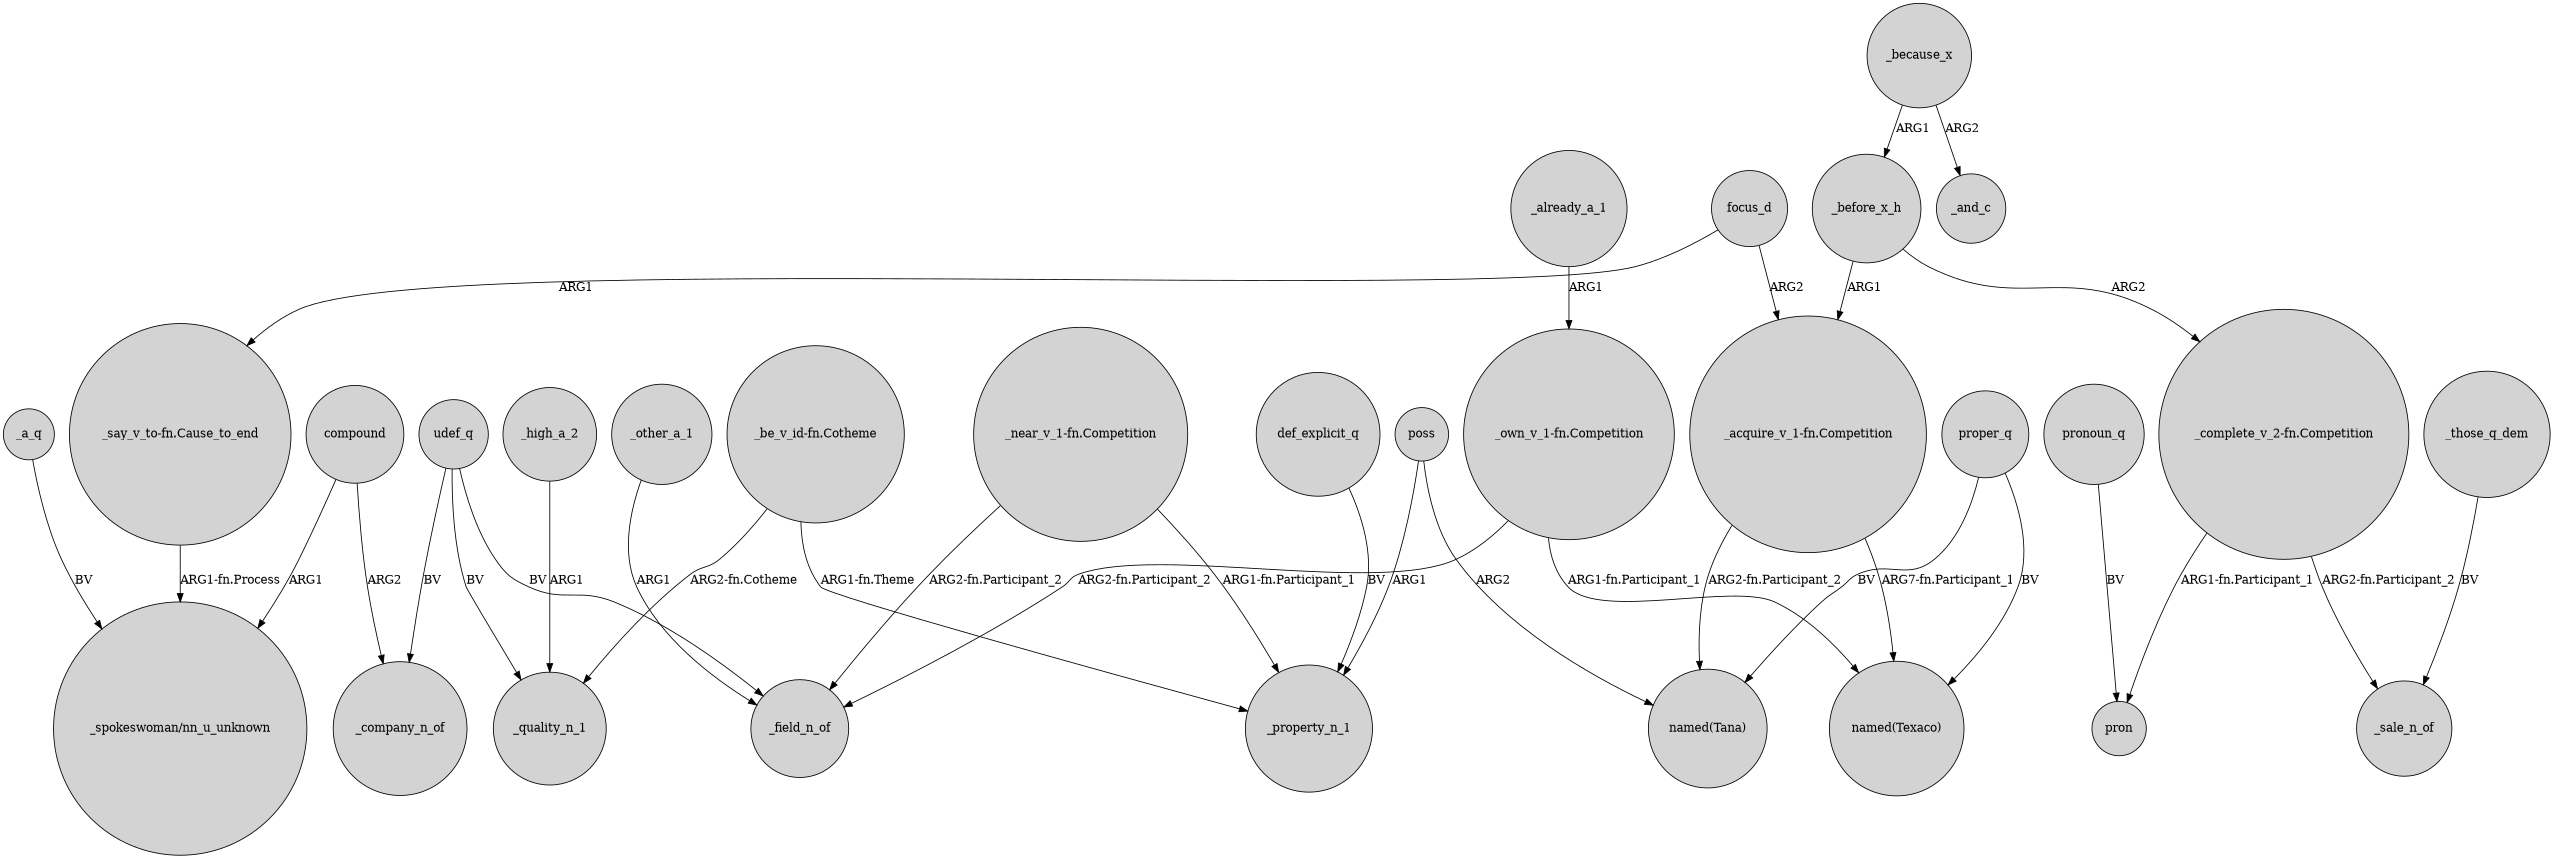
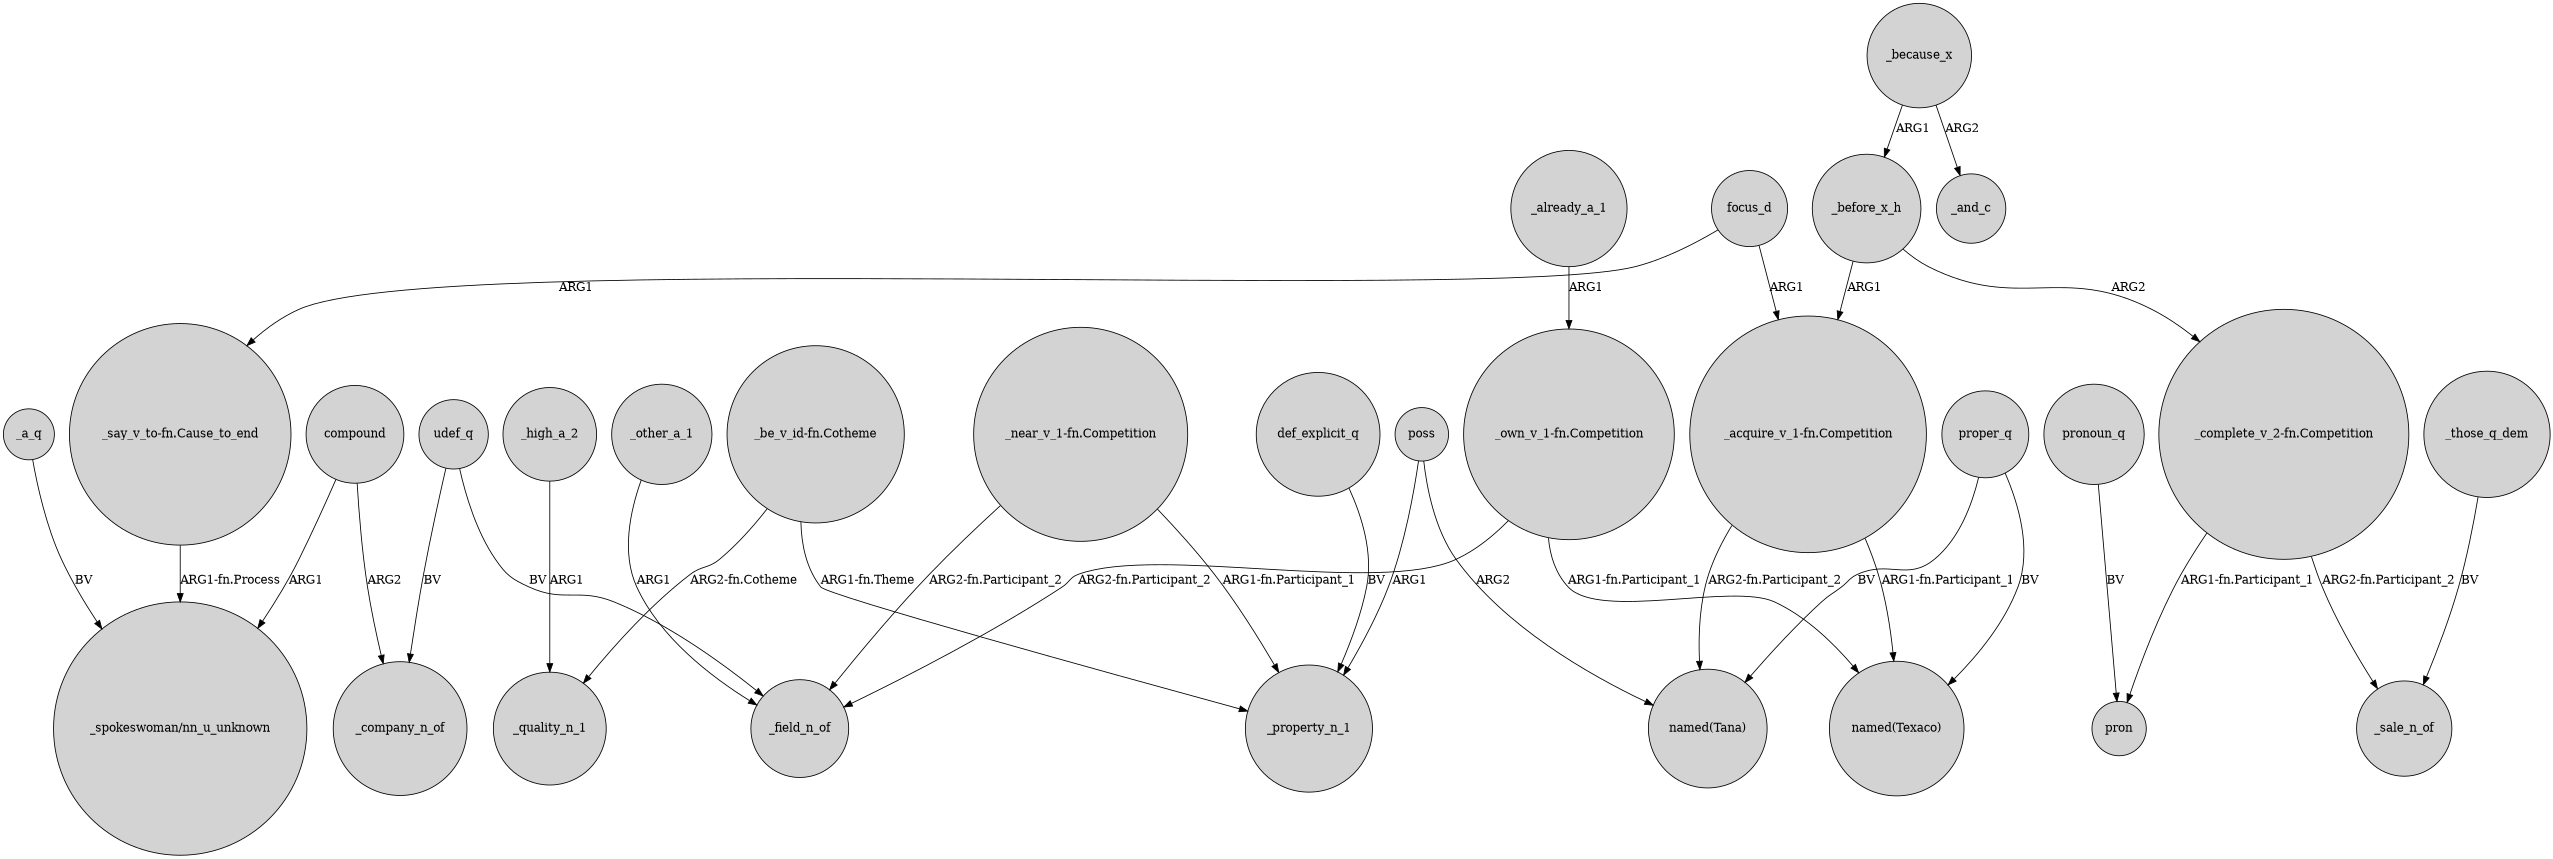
(1787, 288) -> (1787, 288)
(463, 577) -> none
(1948, 581) -> (1948, 581)
